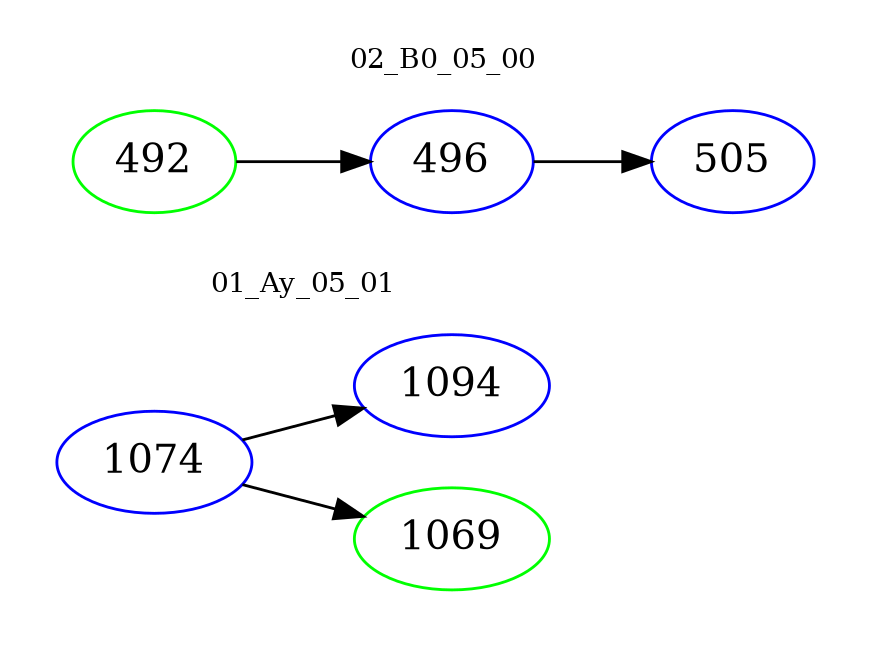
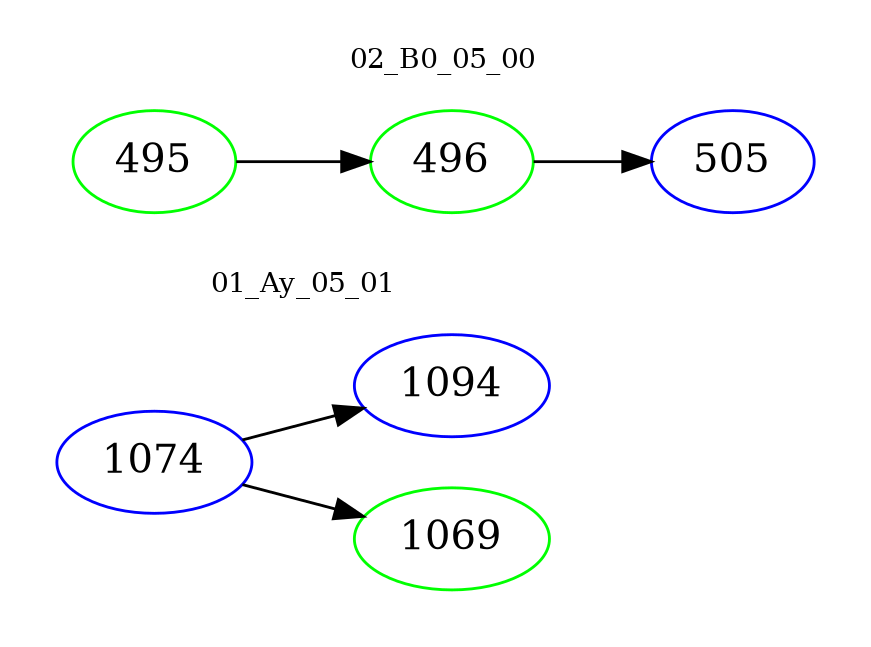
(154, 162) -> (154, 162)
(452, 162) -> (452, 162)
